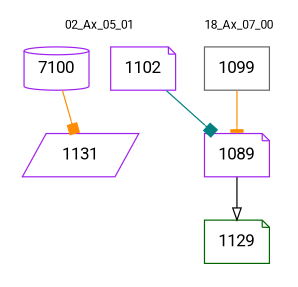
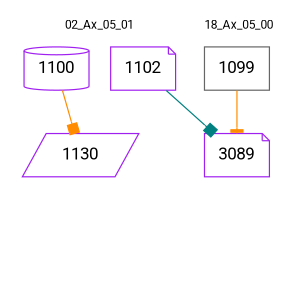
(239, 26) -> (239, 26)
(57, 69) -> (57, 69)
(81, 155) -> (81, 155)
(237, 155) -> (237, 155)
(237, 242) -> none
